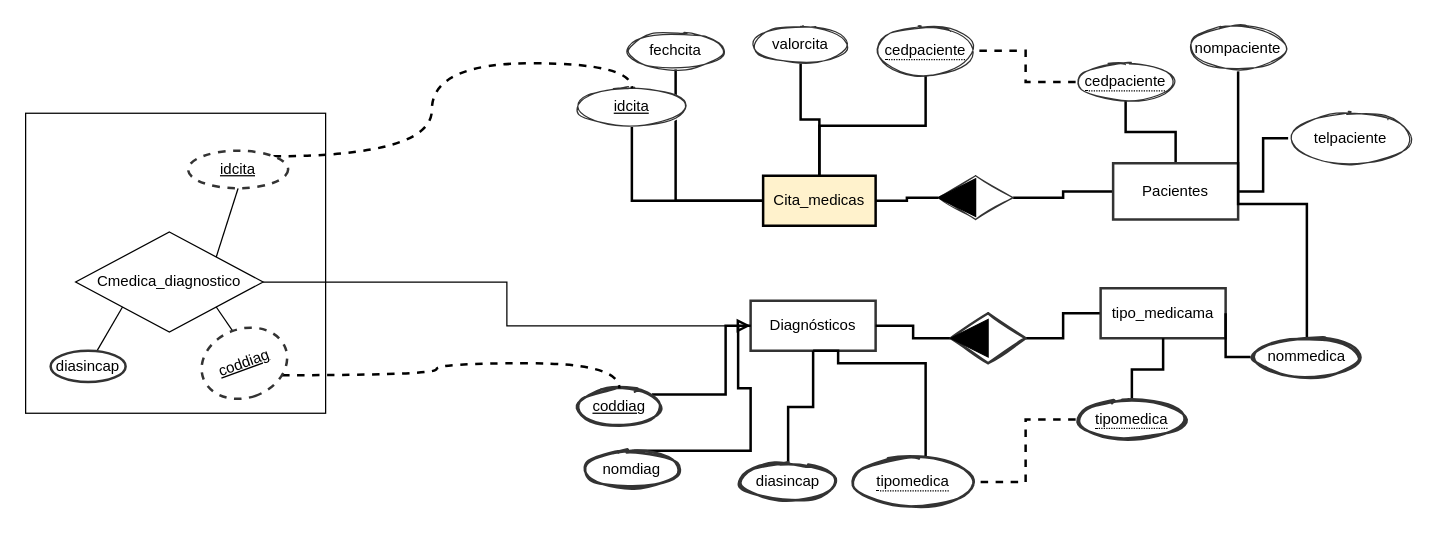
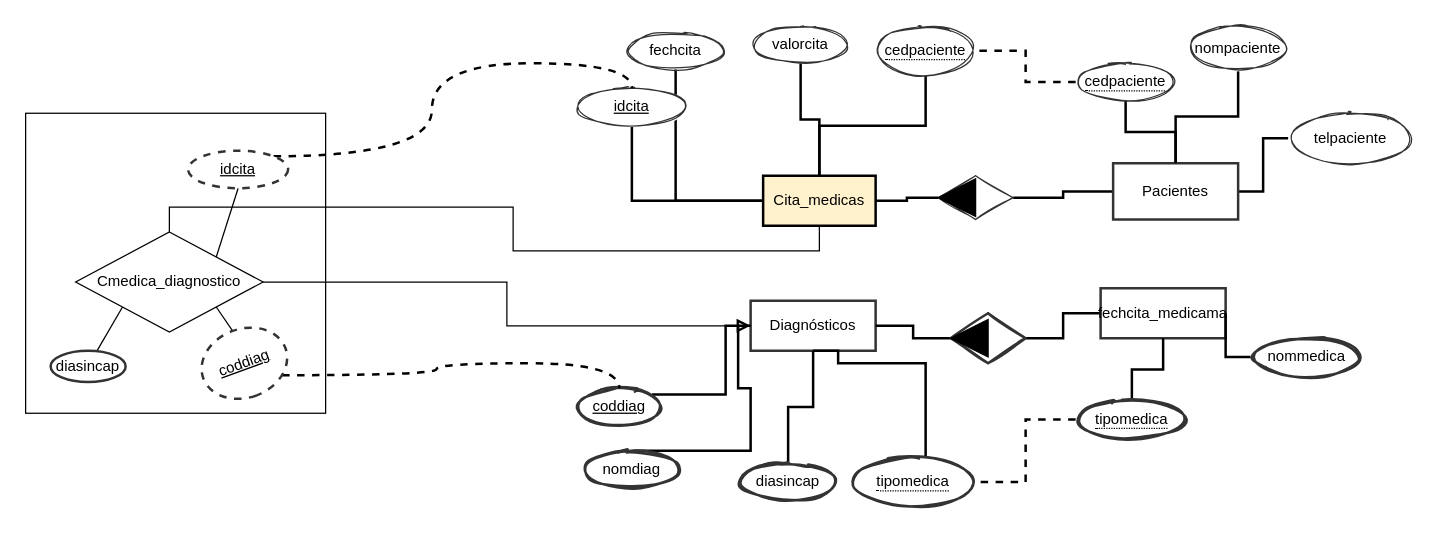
none -> (513, 210)
(1307, 234) -> (1202, 116)
(1163, 313) -> (1163, 313)
